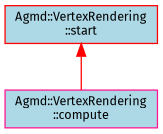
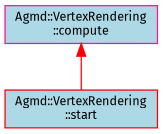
(81, 73) -> (81, 73)
